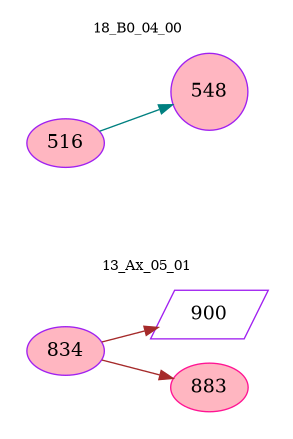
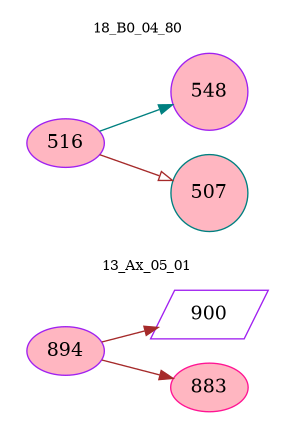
(138, 29) -> (138, 29)
none -> (209, 193)
(66, 351) -> (66, 351)
